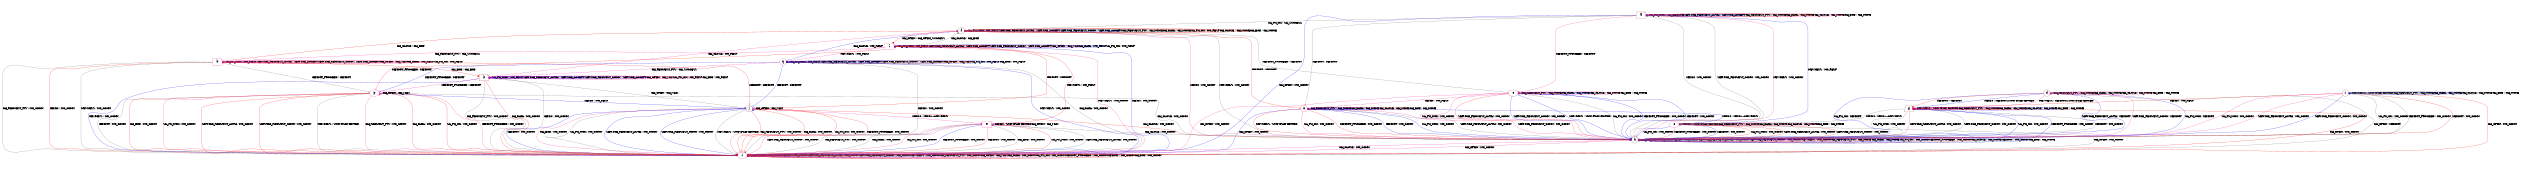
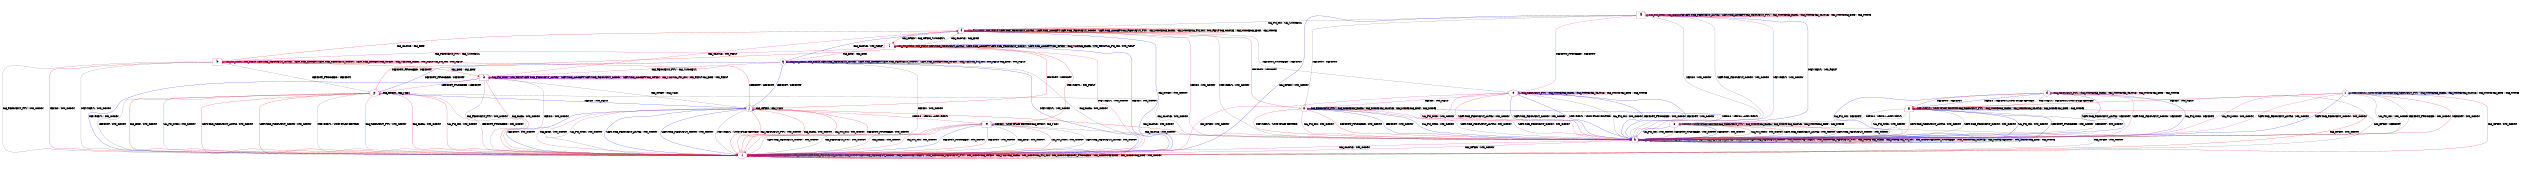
(855, 54) -> (855, 54)
(1033, 154) -> (1171, 137)
